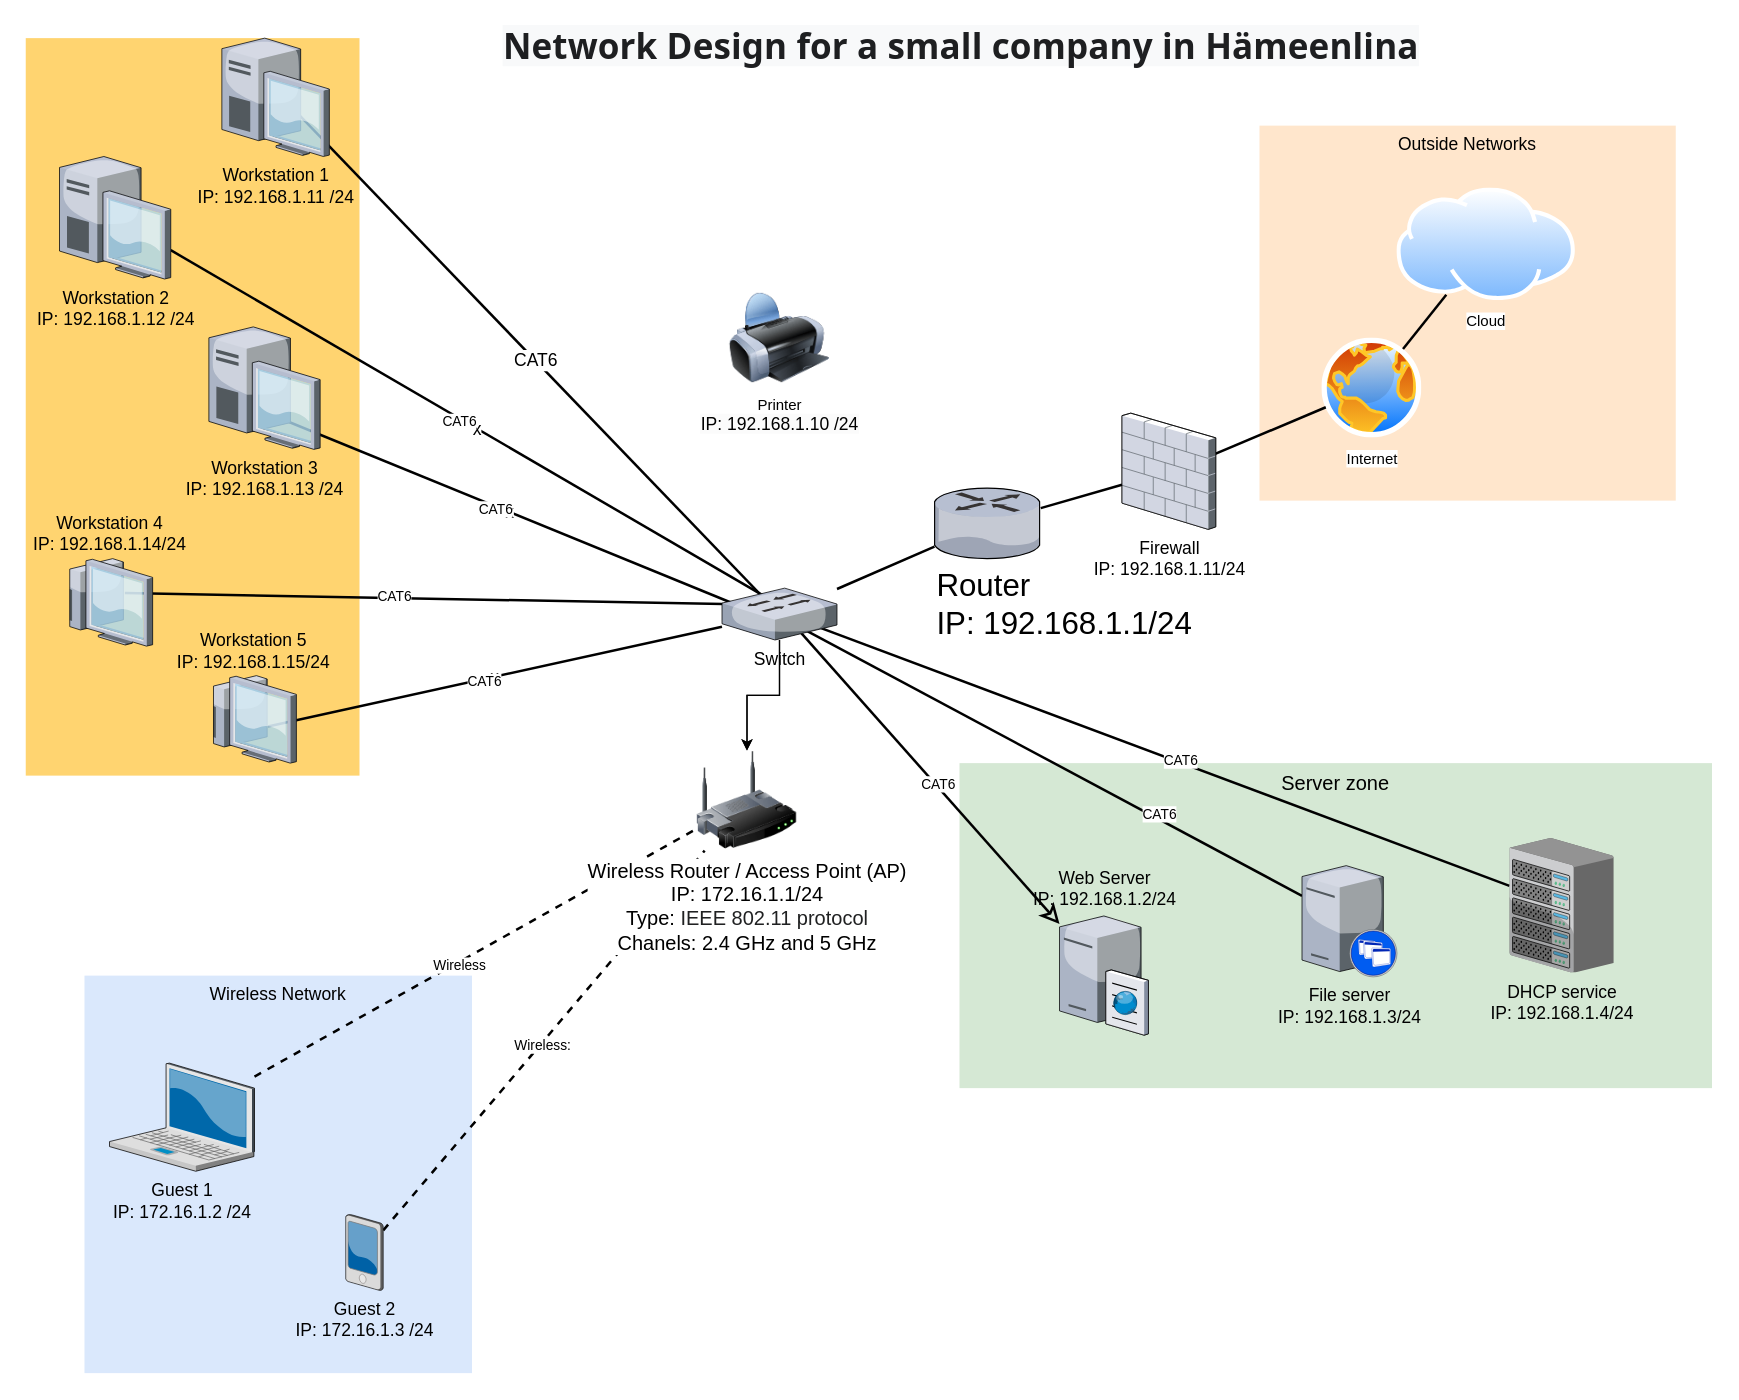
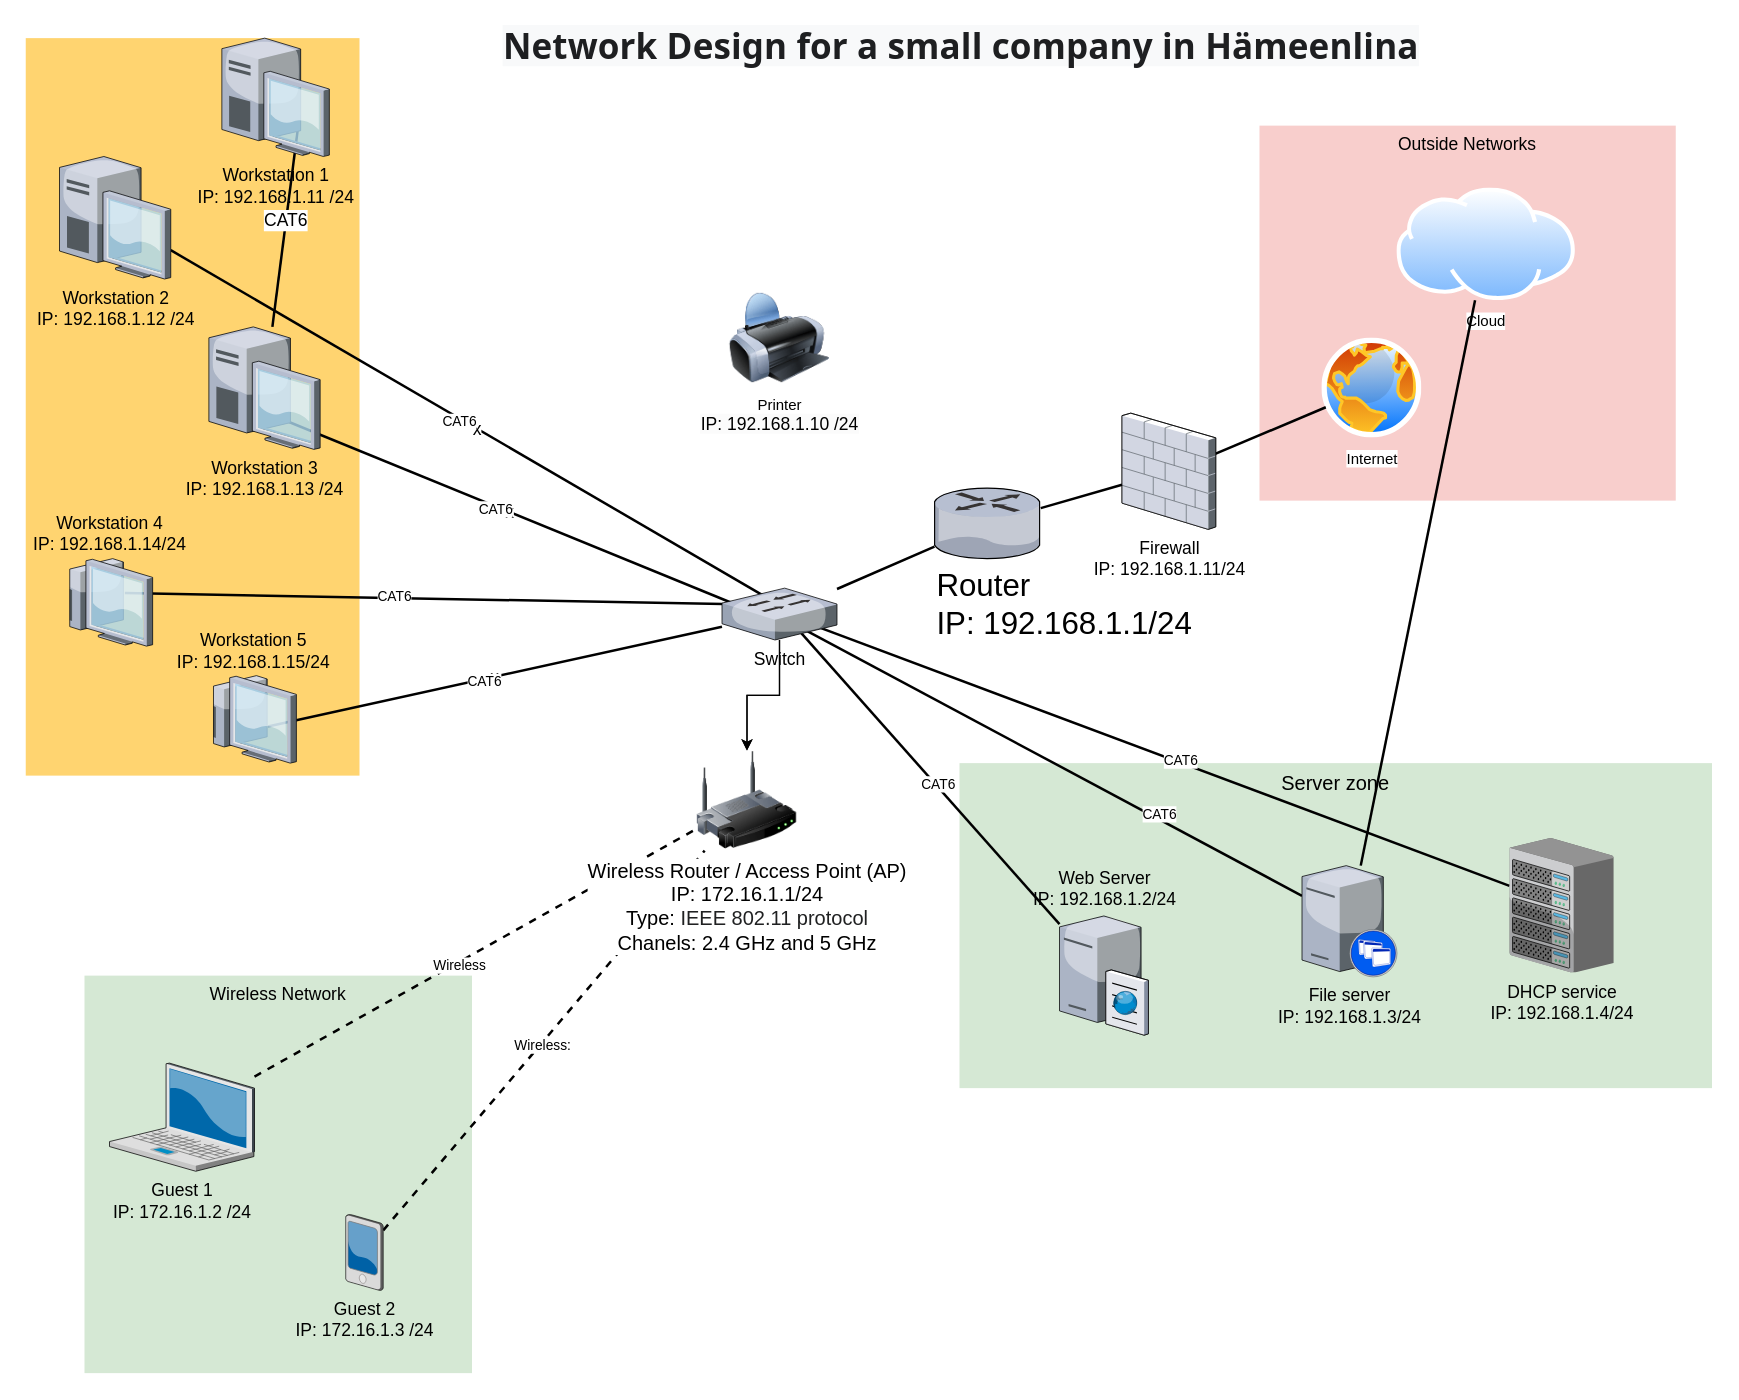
(1468, 313) -> (1468, 313)
(1425, 321) -> (1418, 583)
(541, 367) -> (284, 239)
(1049, 912) -> (1053, 917)
(278, 1174) -> (278, 1174)
